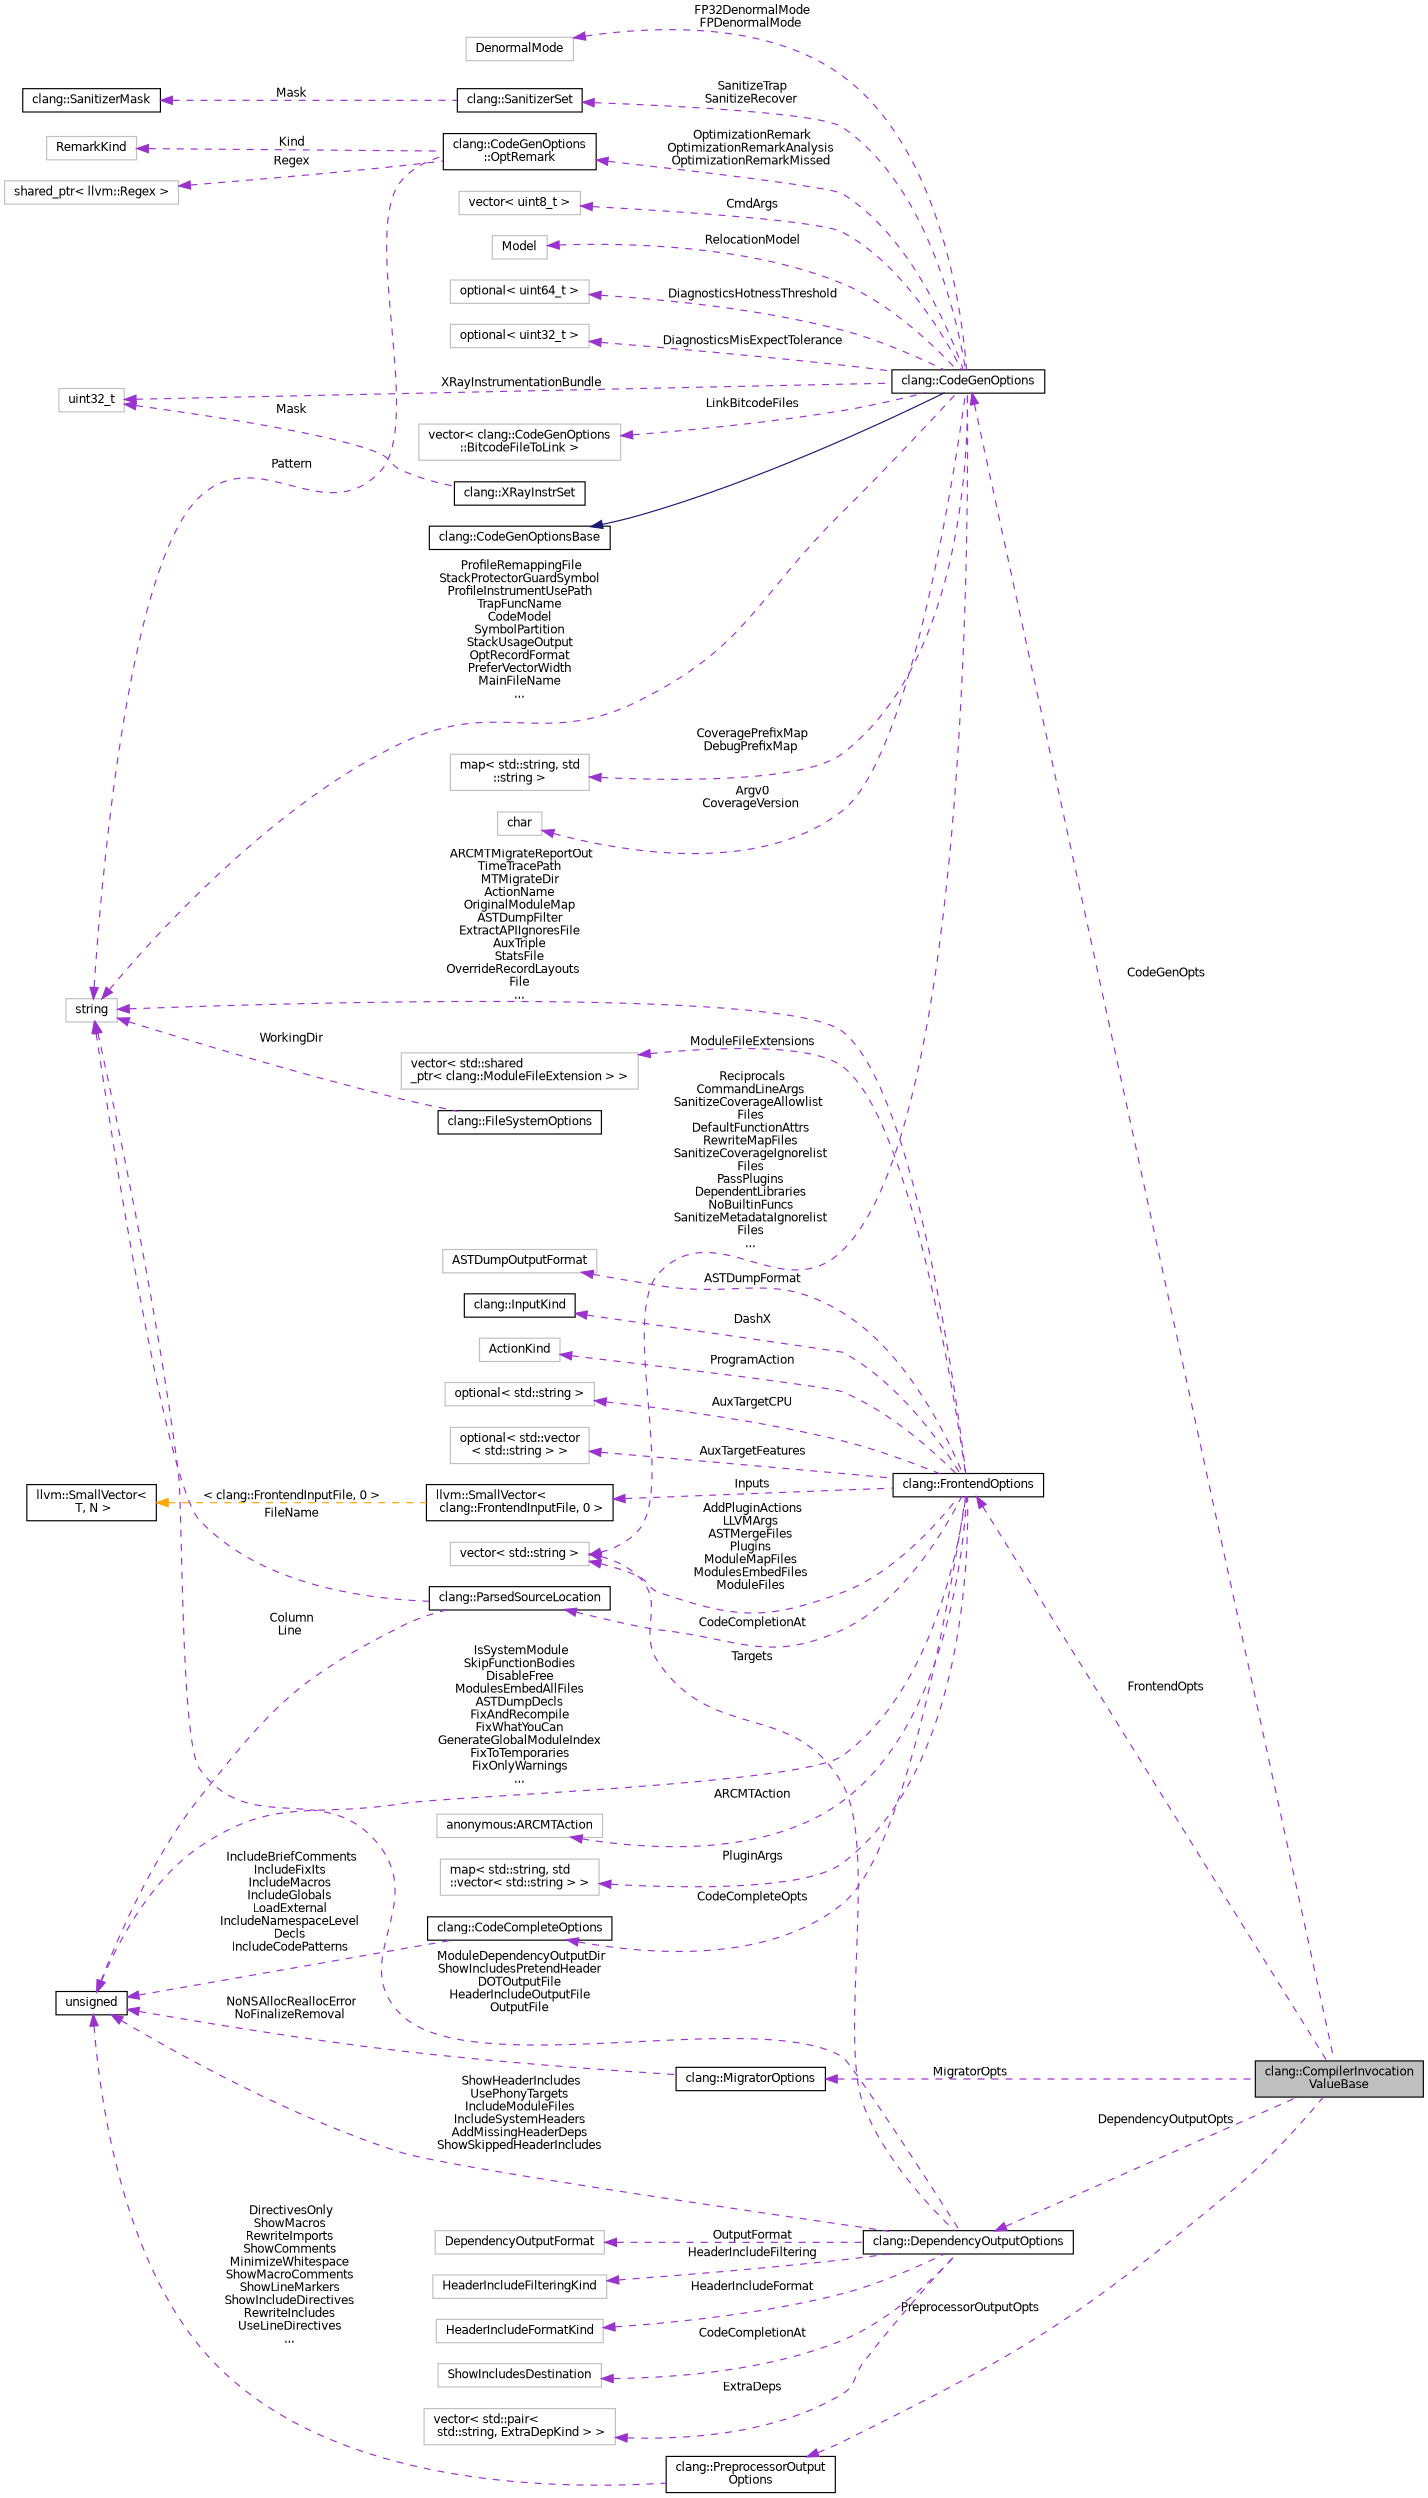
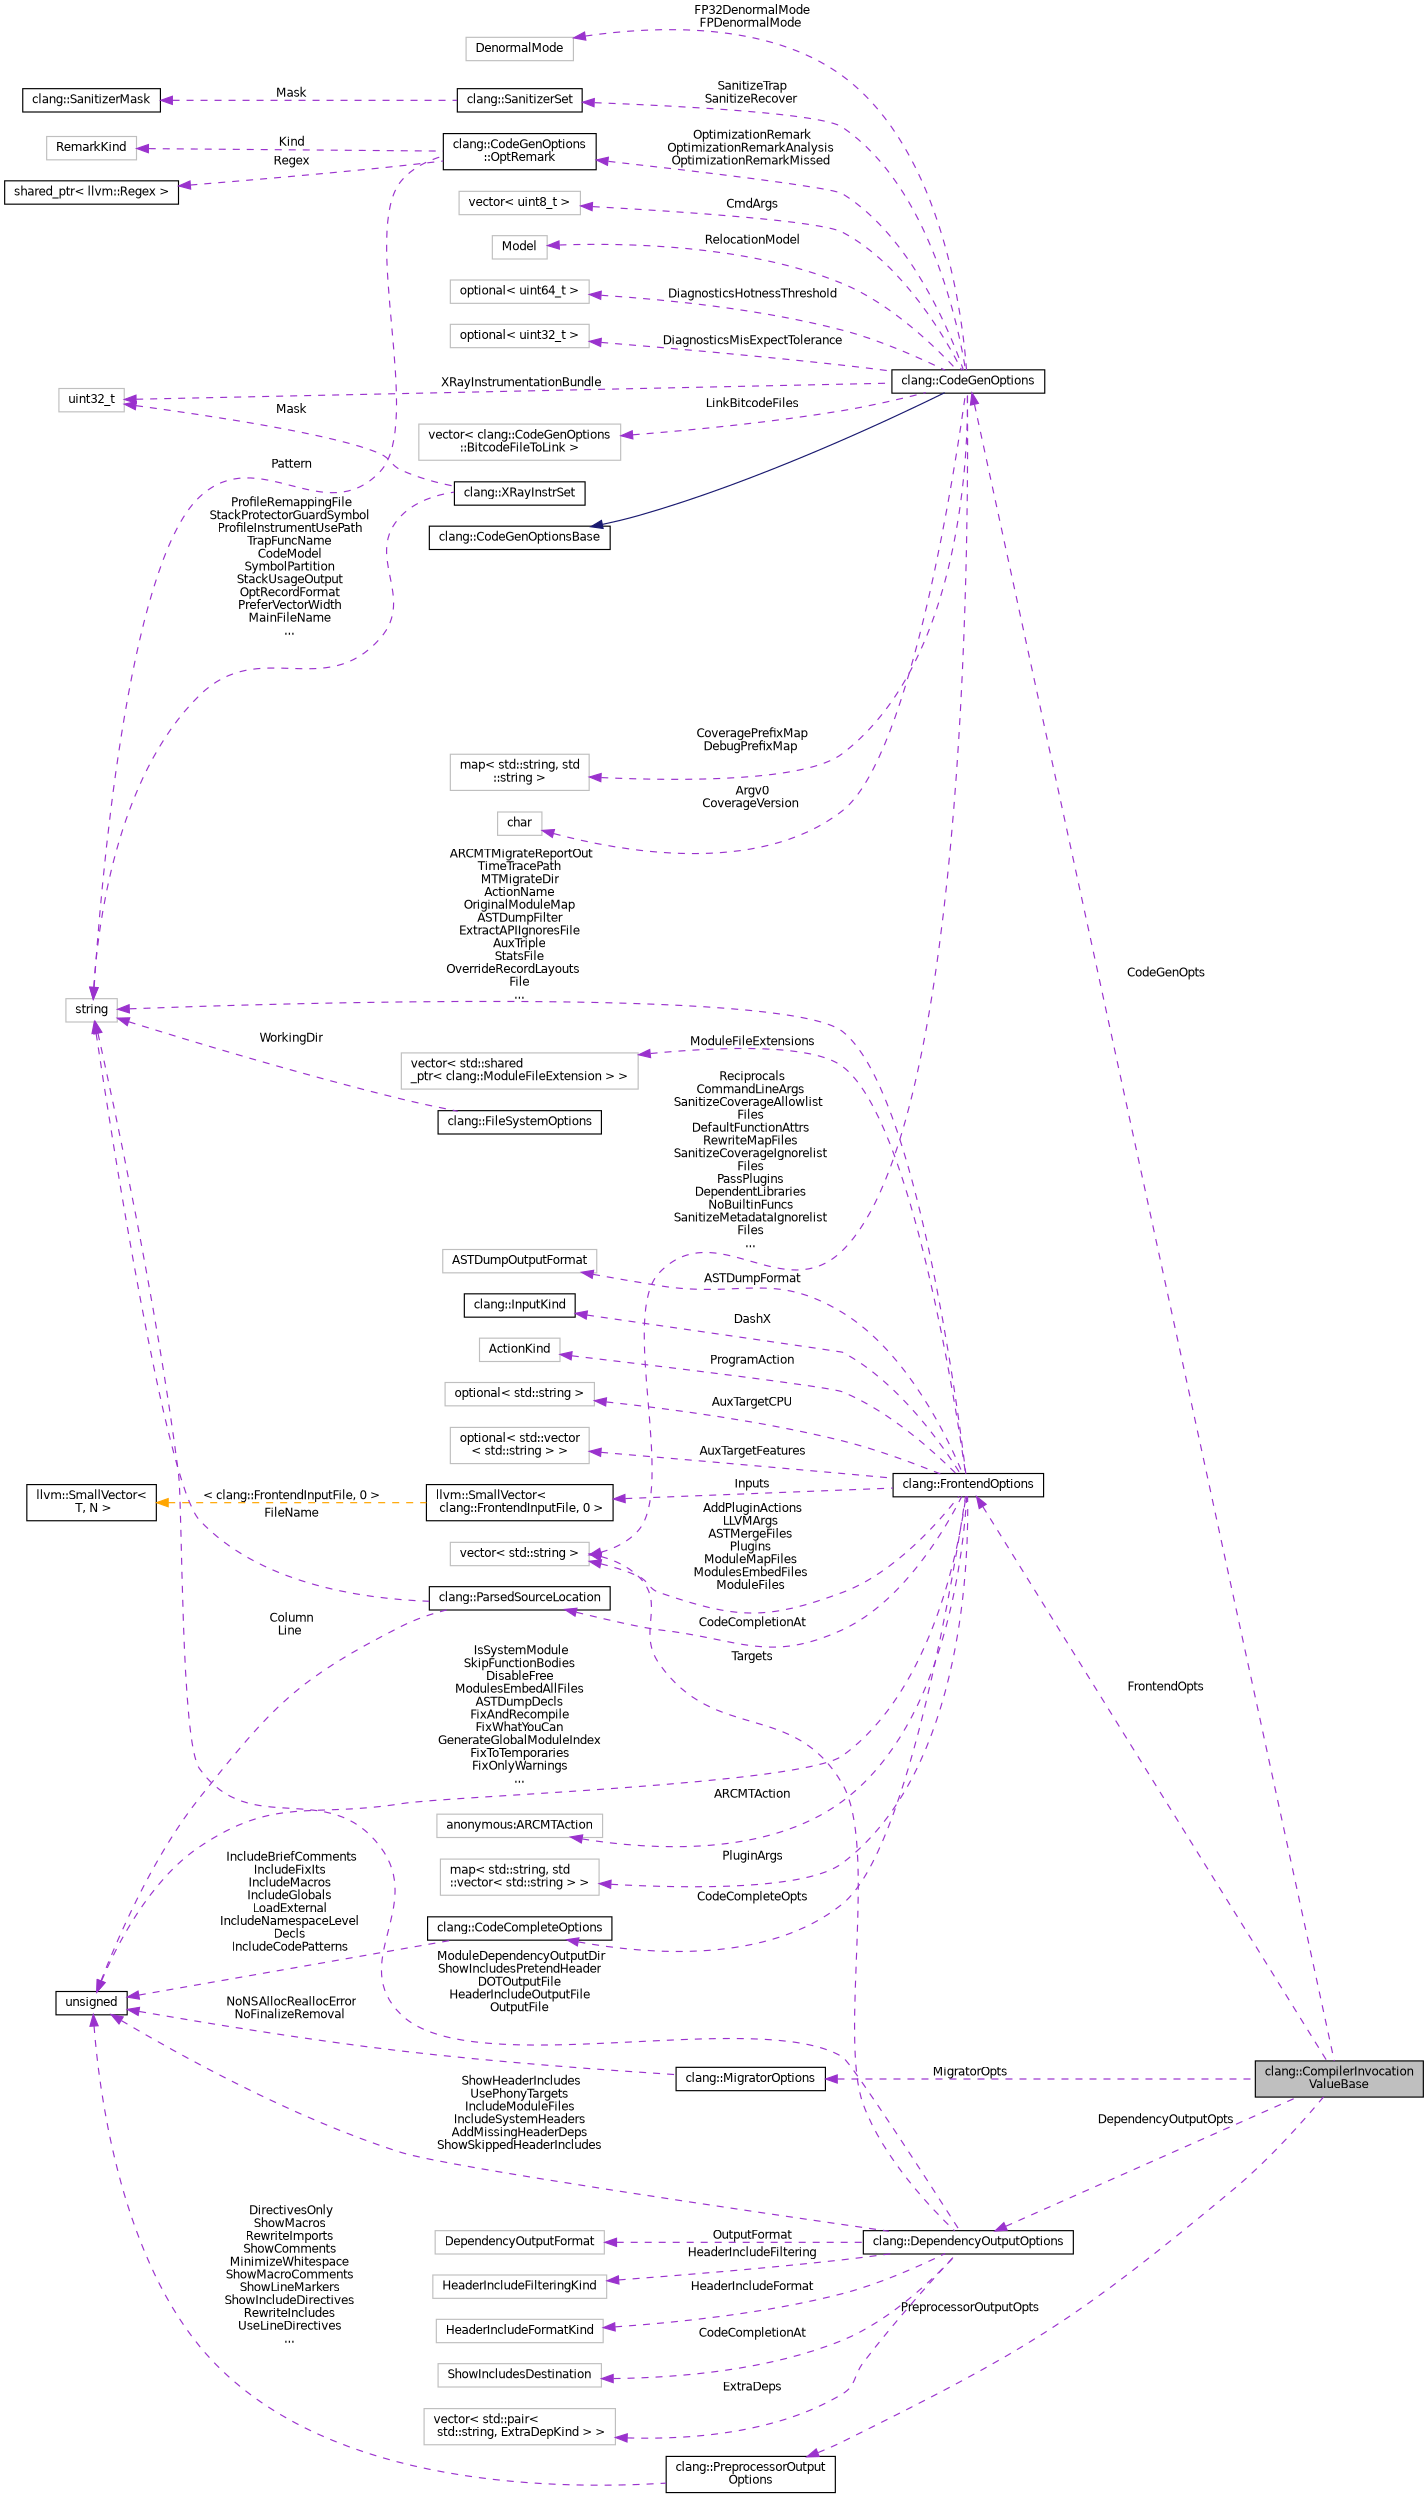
(92, 192) -> (92, 192)
(551, 723) -> (228, 677)
